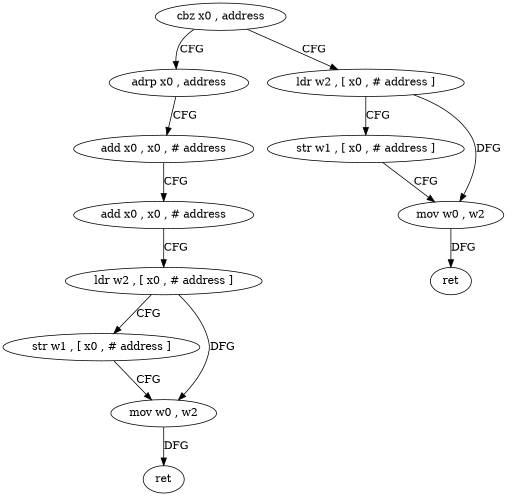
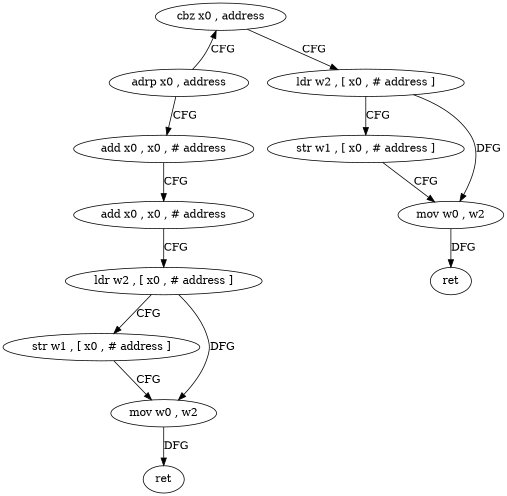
(180, 43) -> (205, 55)
